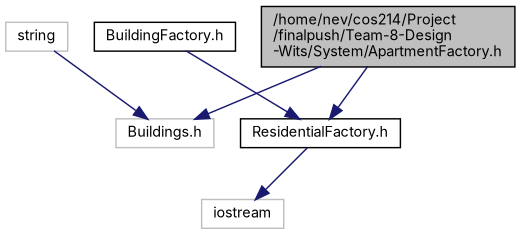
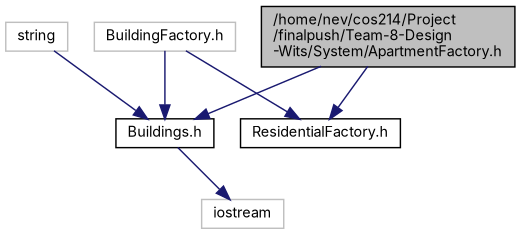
(165, 37) -> (165, 37)
none -> (165, 78)
(165, 133) -> (165, 133)
(287, 168) -> (199, 168)
